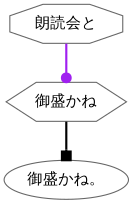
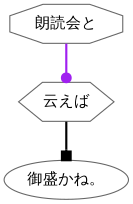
(66, 102) -> (66, 102)
